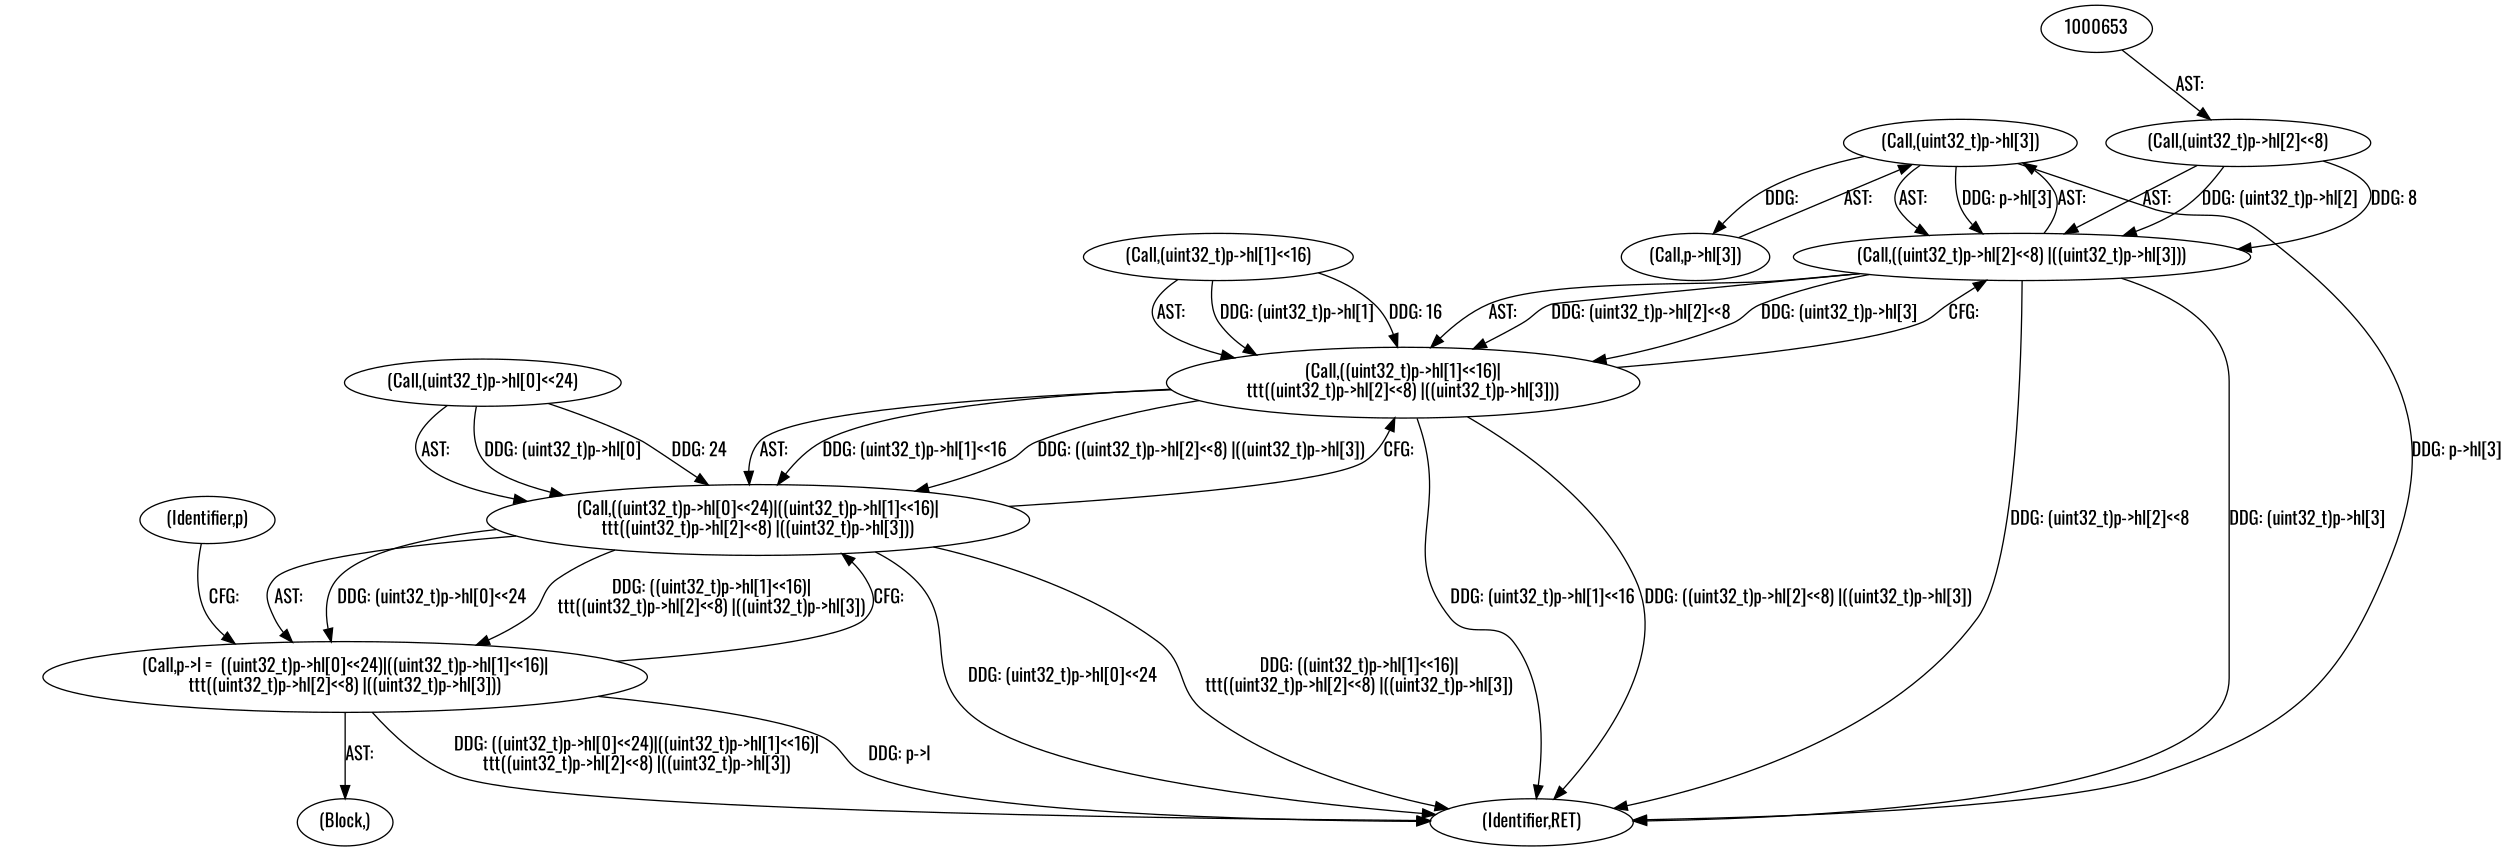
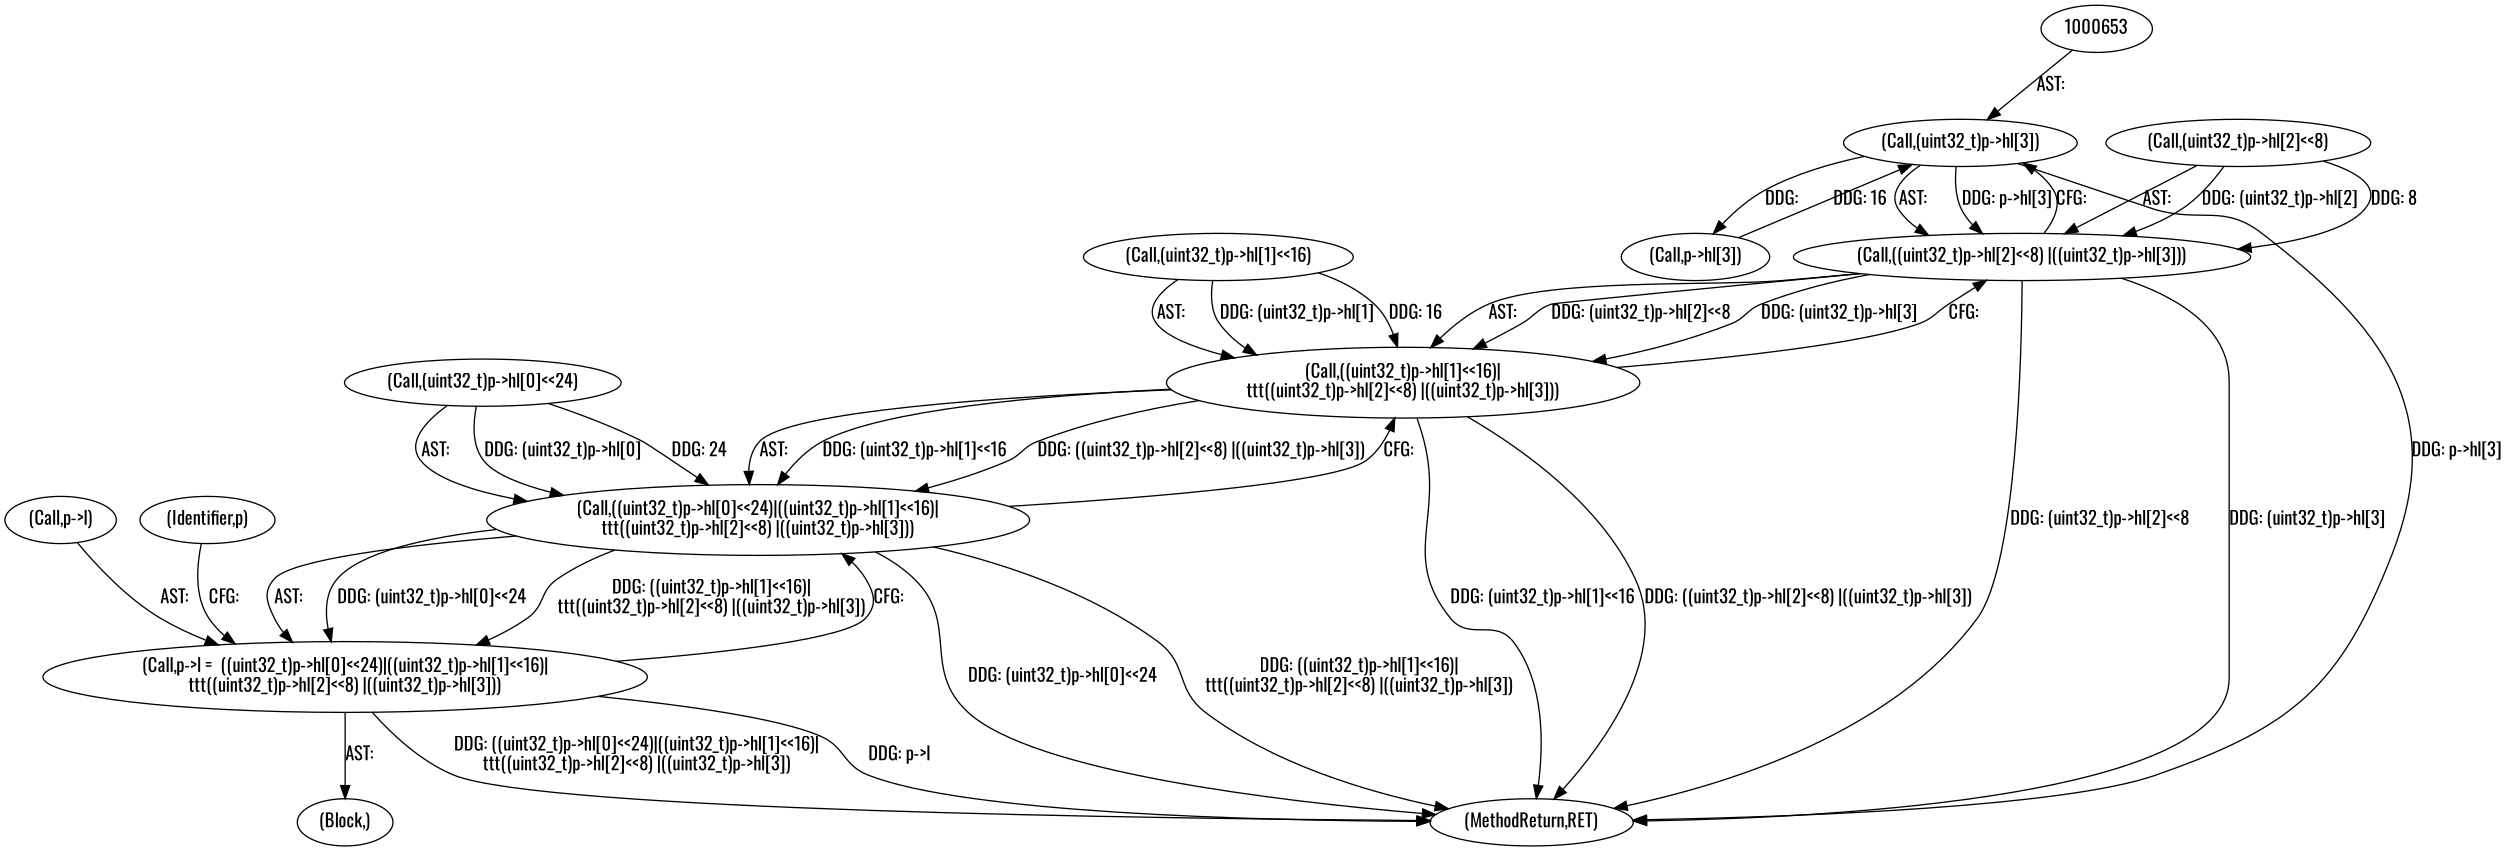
(2161, 81) -> (2035, 81)
(1860, 200) -> (1860, 200)
(2074, 200) -> (2074, 200)
none -> (61, 520)
(1532, 822) -> (1532, 822)
